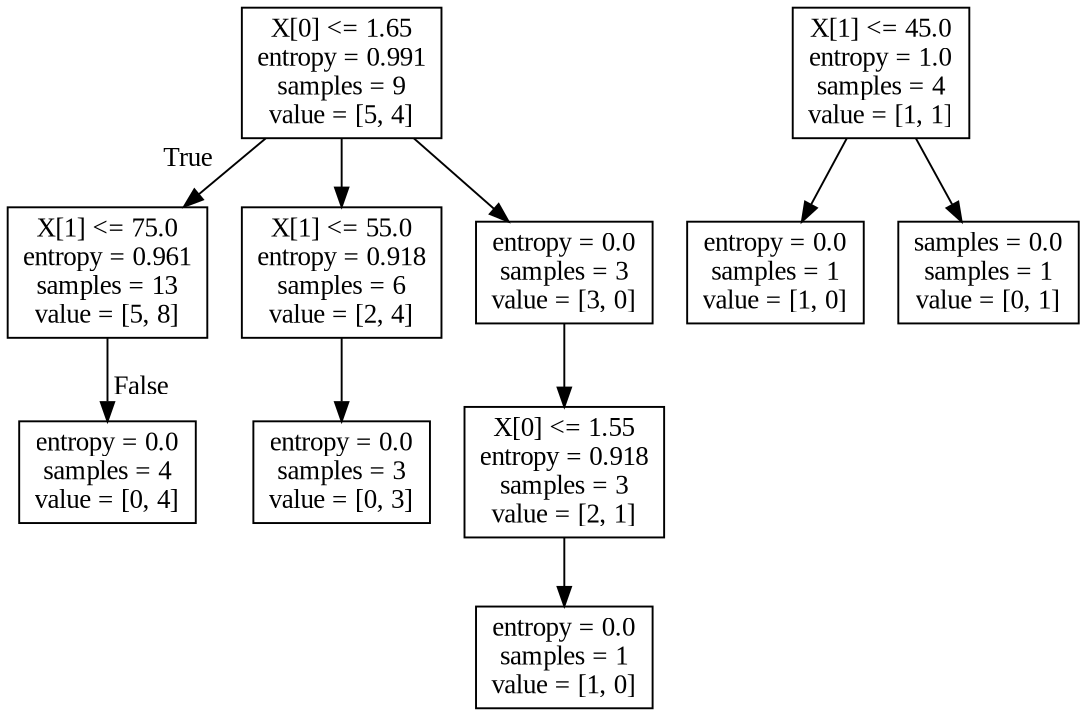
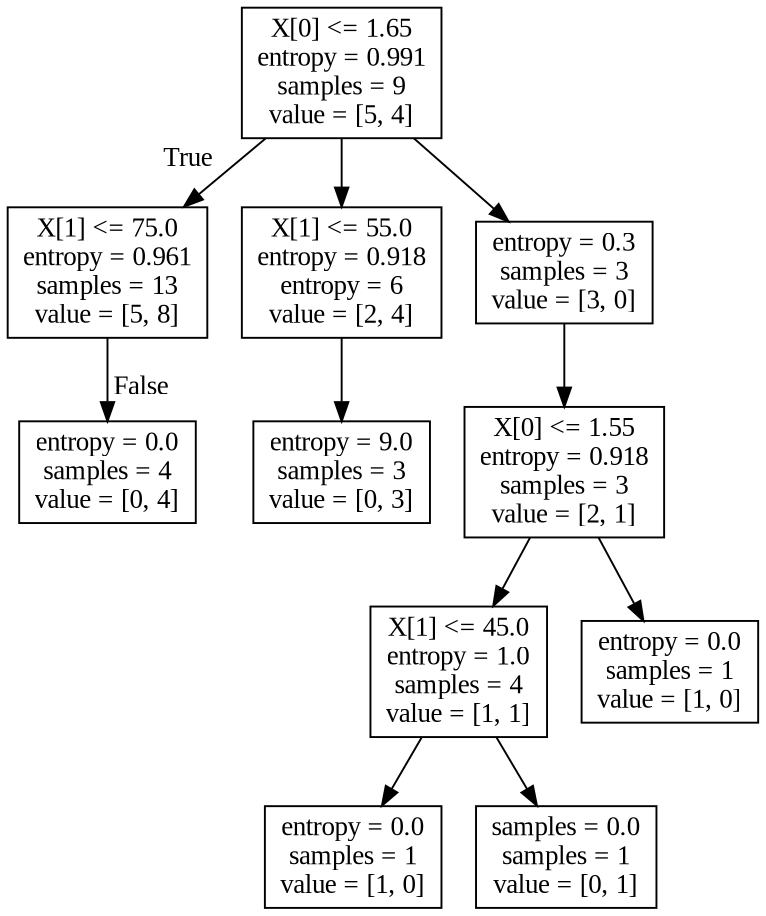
(342, 273) -> (342, 273)
(564, 273) -> (564, 273)
(342, 472) -> (342, 472)
none -> (516, 563)
